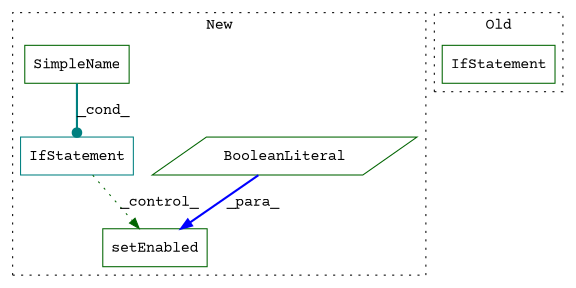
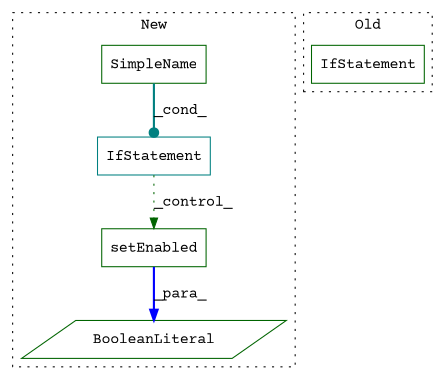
(224, 199) -> (154, 288)
